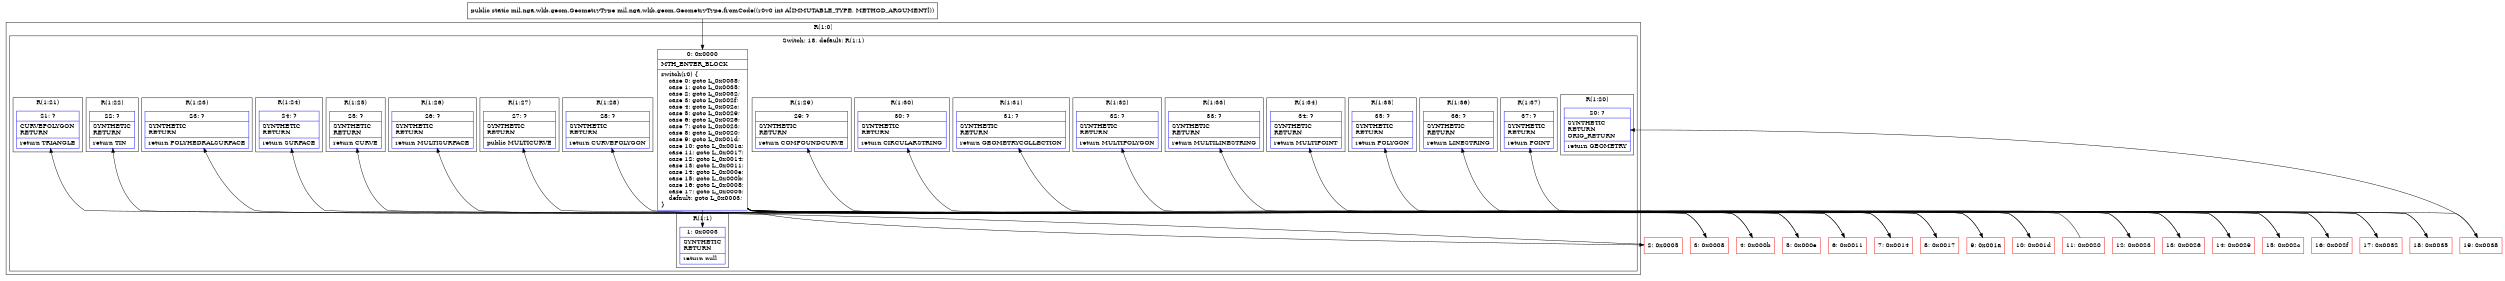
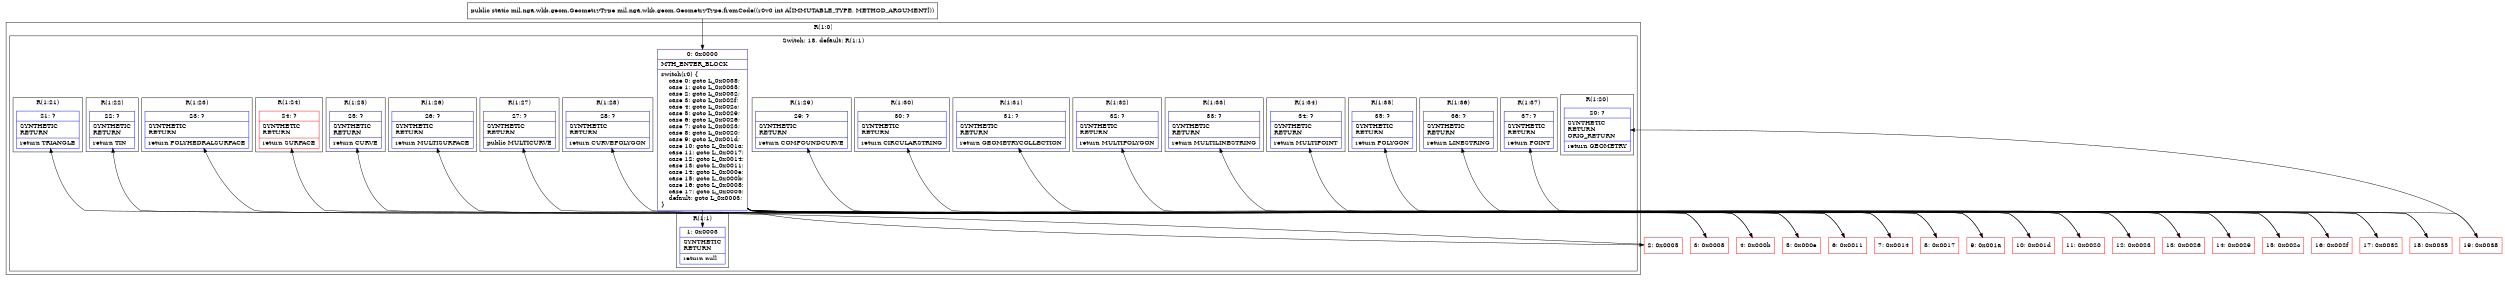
(47, 126) -> (39, 126)
(289, 130) -> (289, 130)
none -> (1417, 212)
